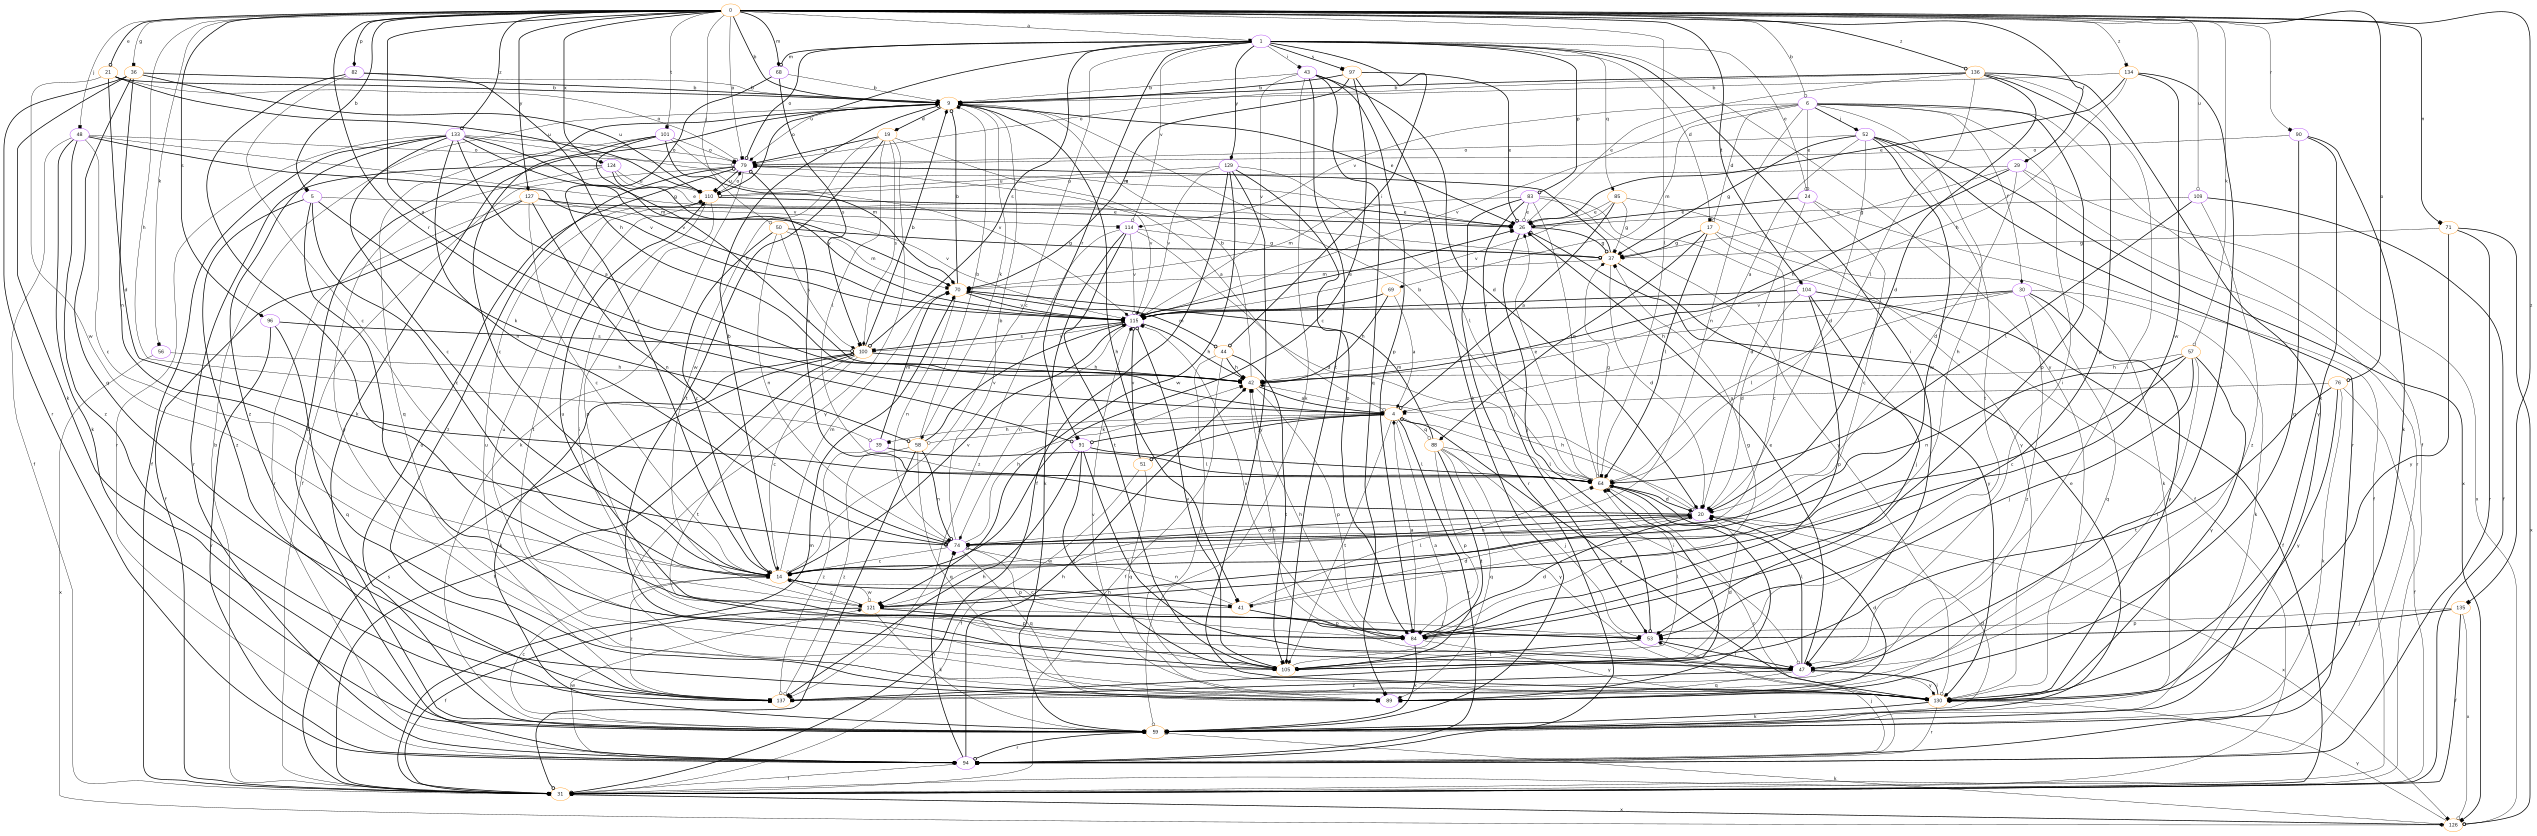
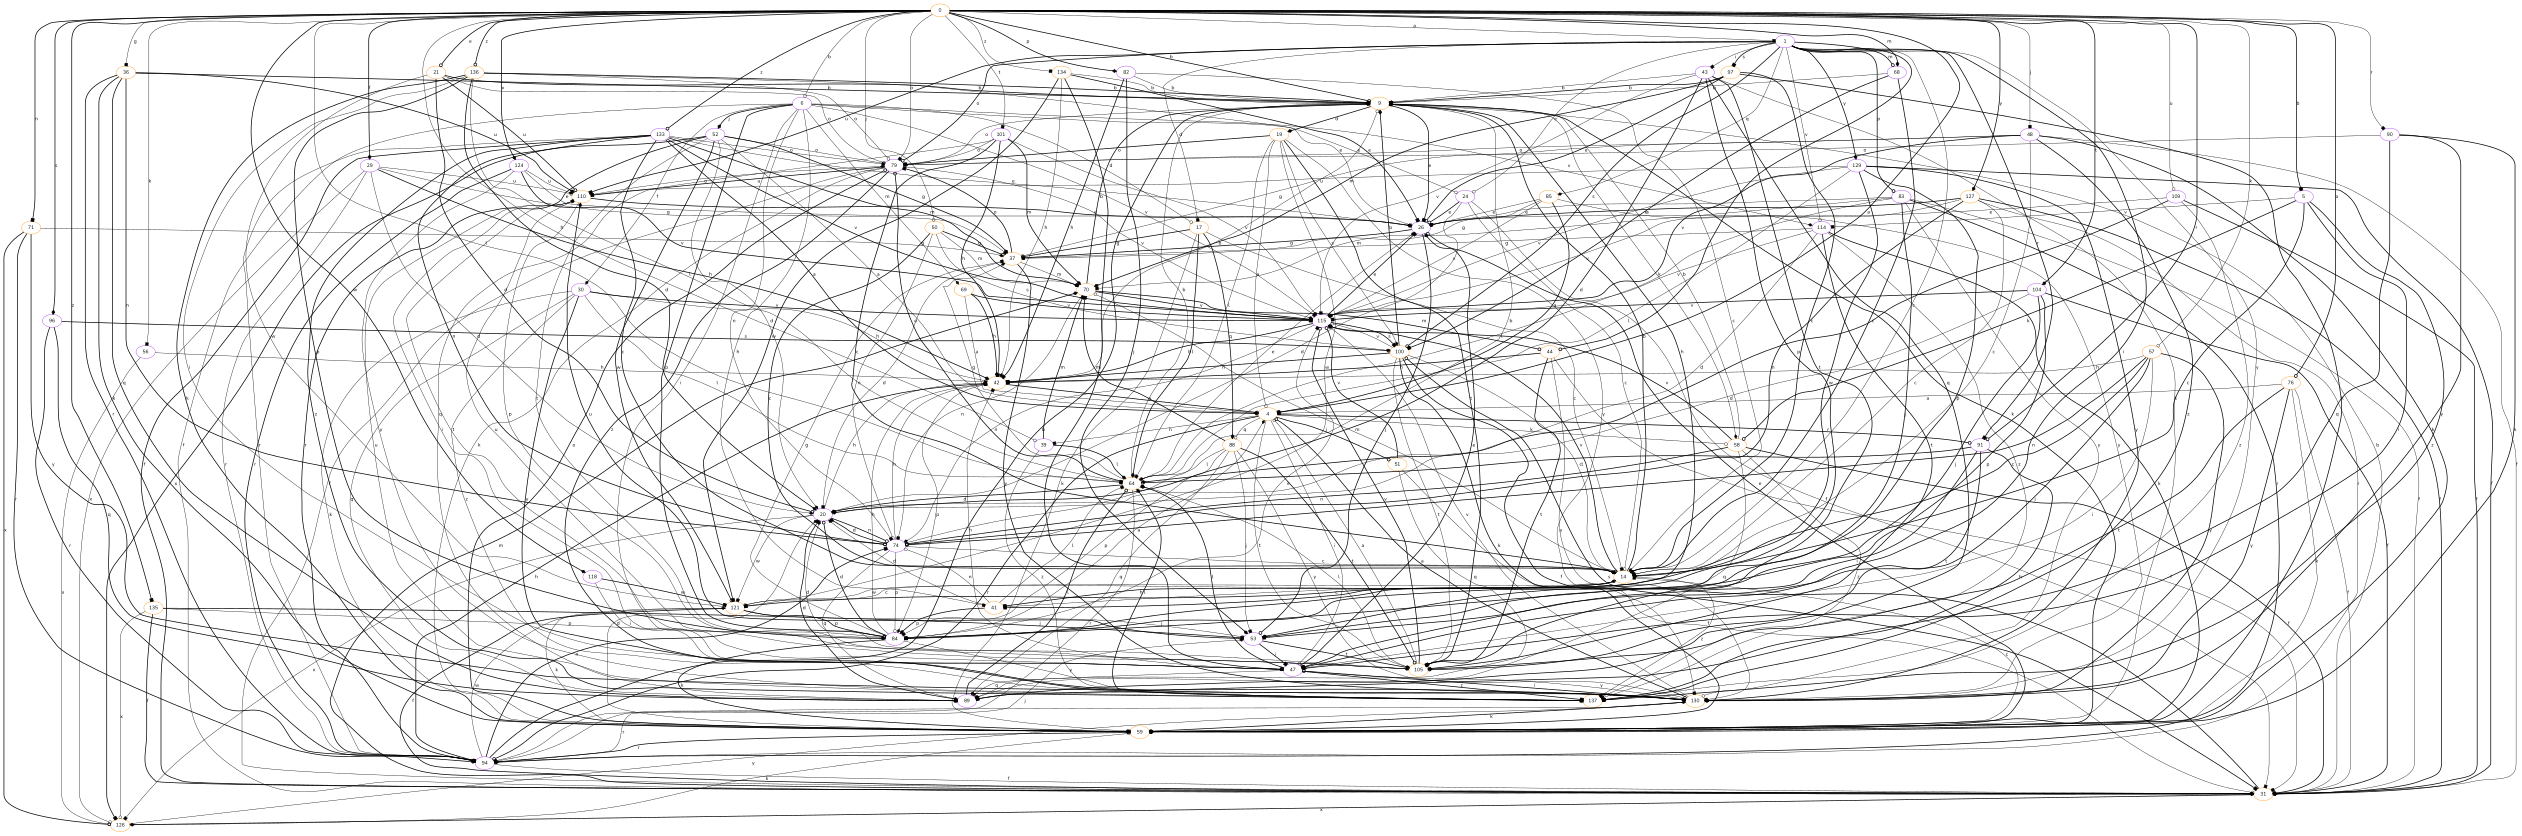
(1457, 560) -> (901, 568)
none -> (593, 577)
